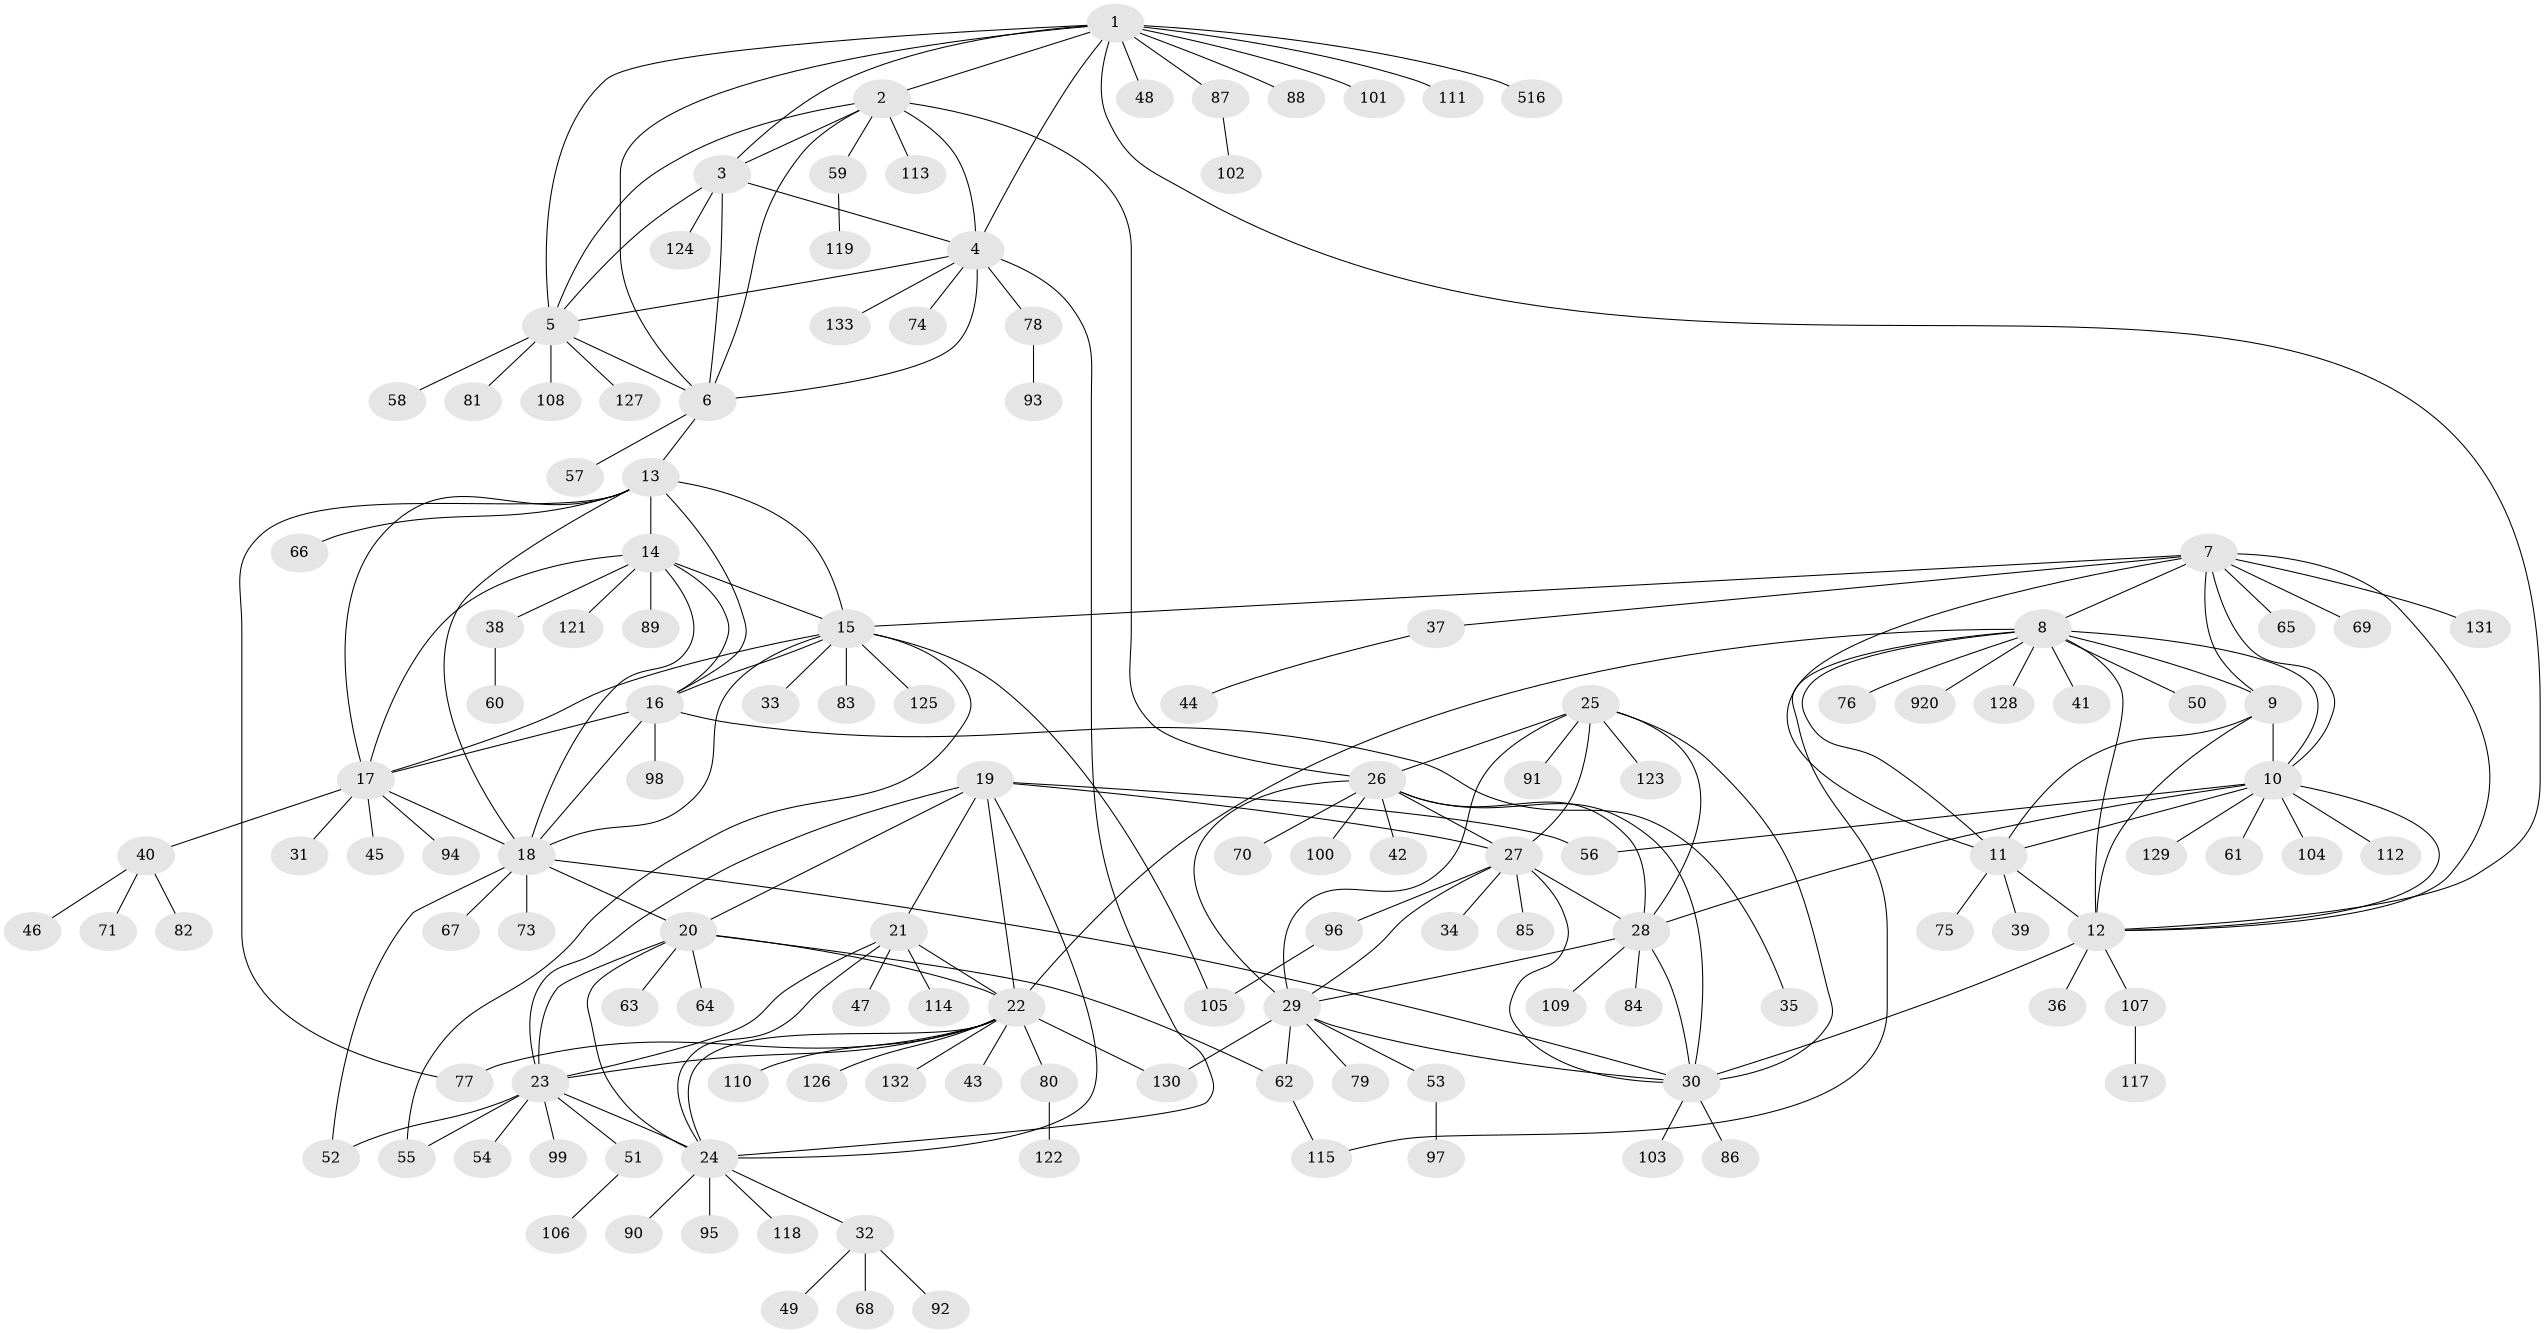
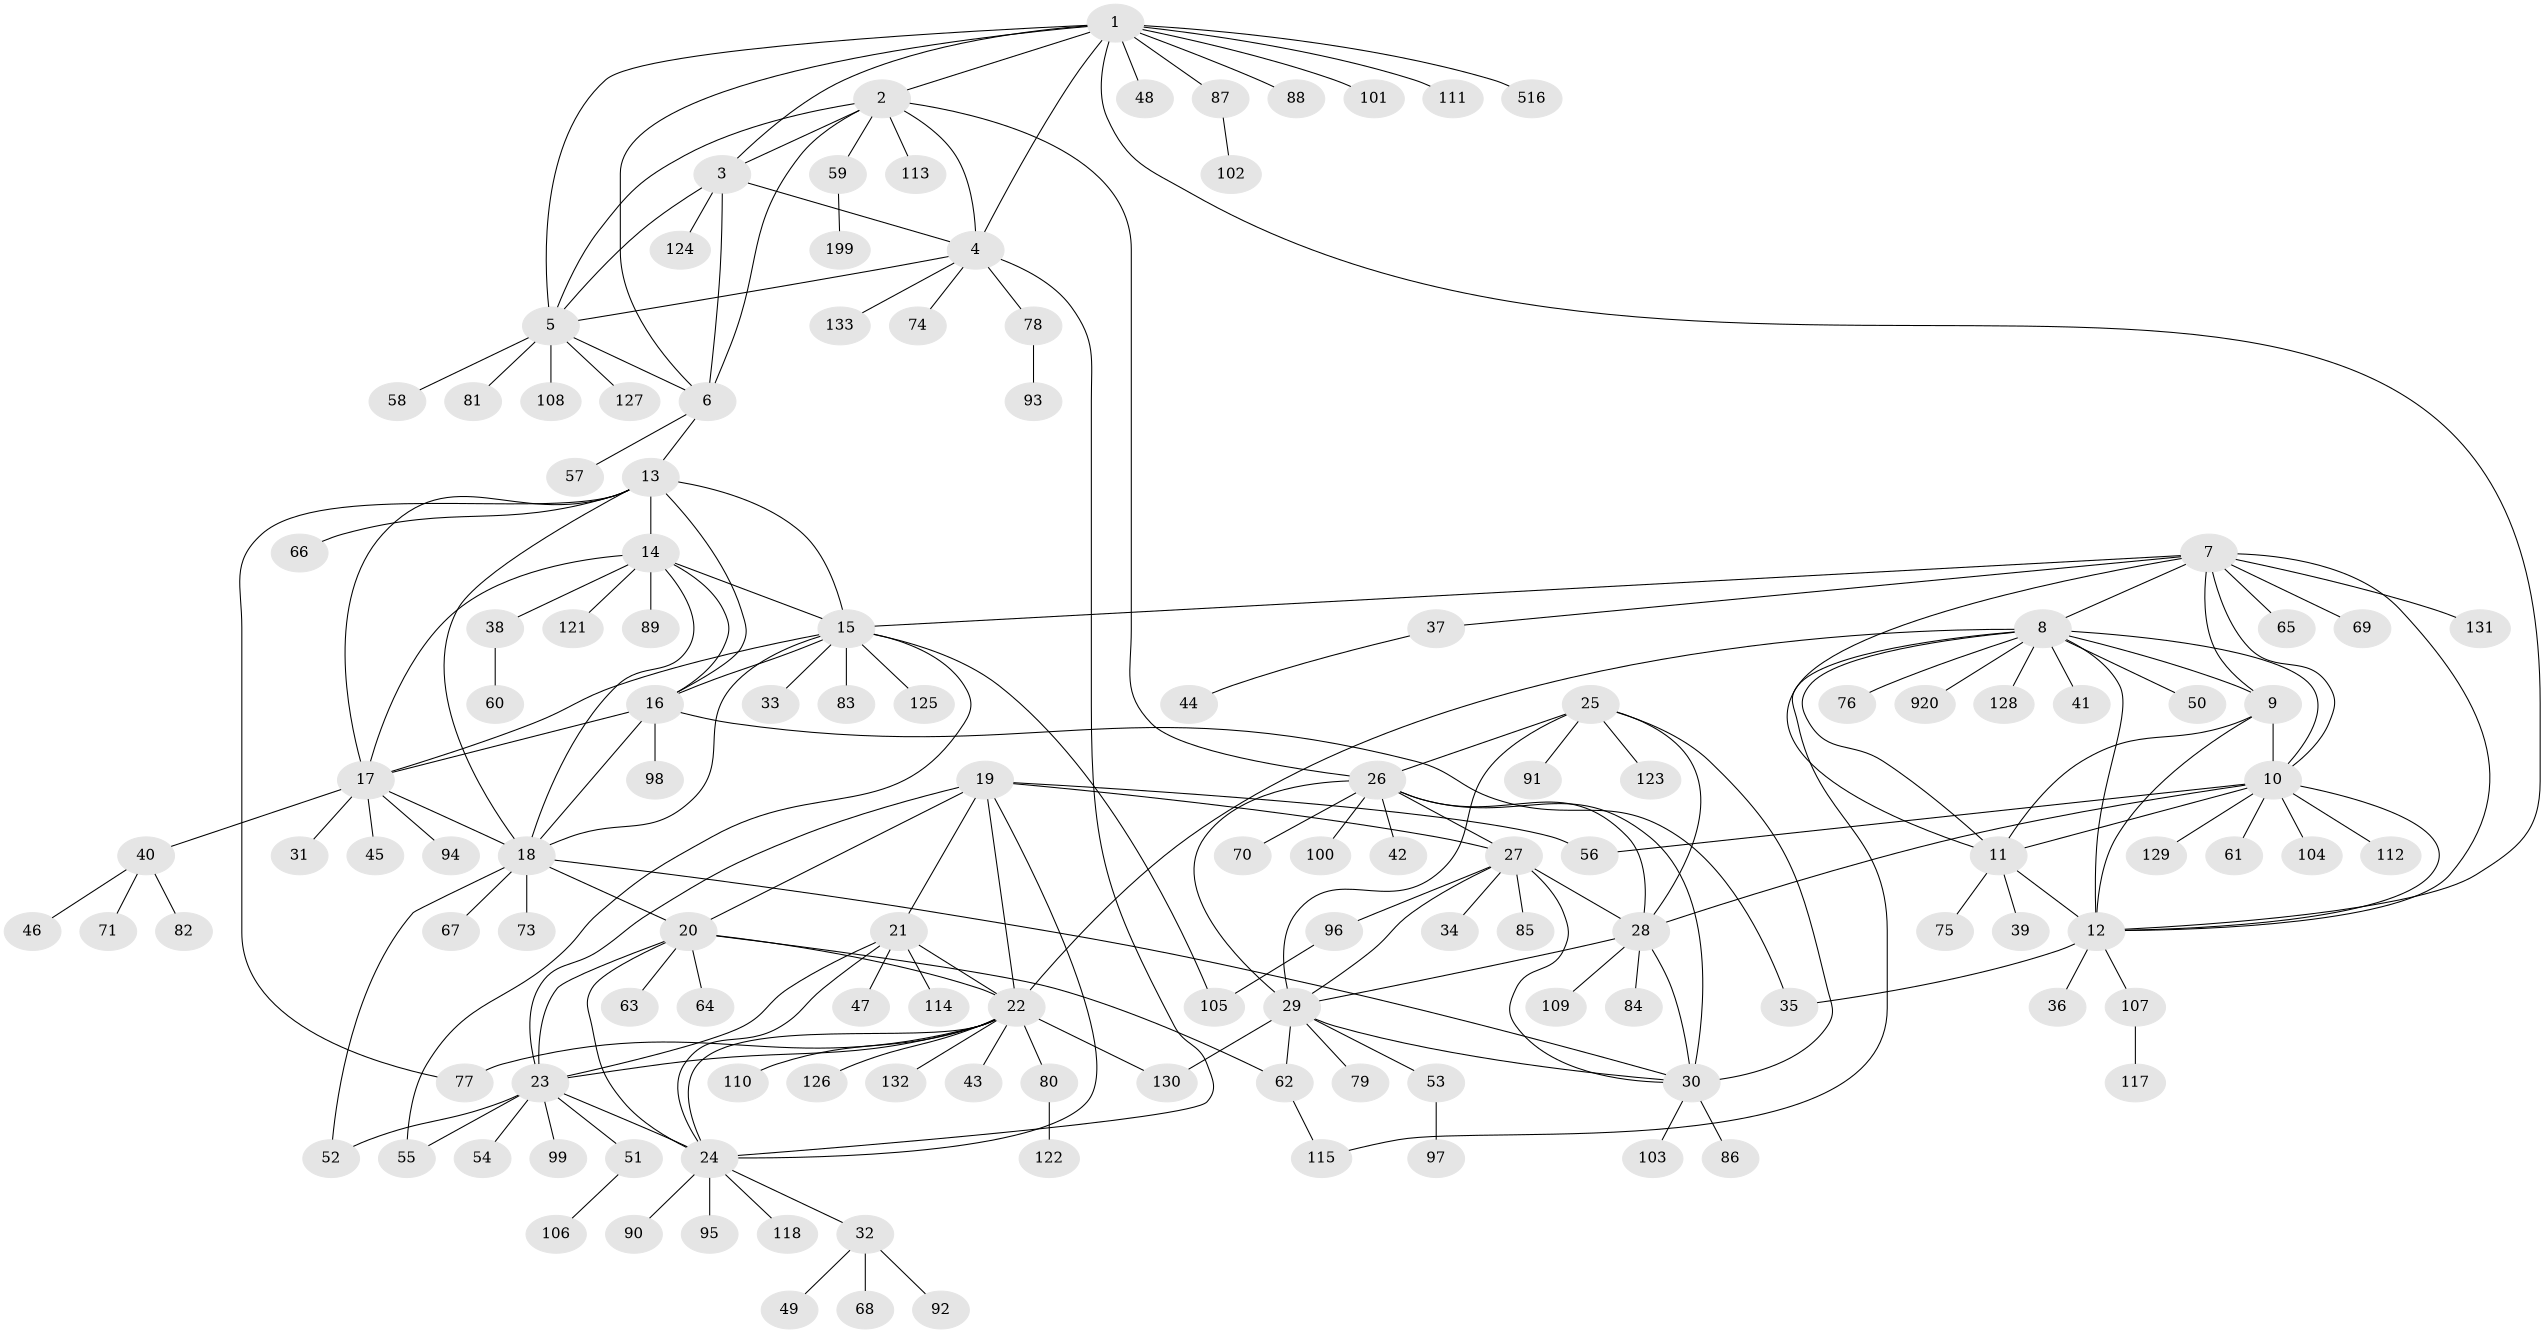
(840, 250) -> (840, 250)
(888, 374) -> none
(1575, 789) -> none
(1897, 1014) -> (1948, 980)
